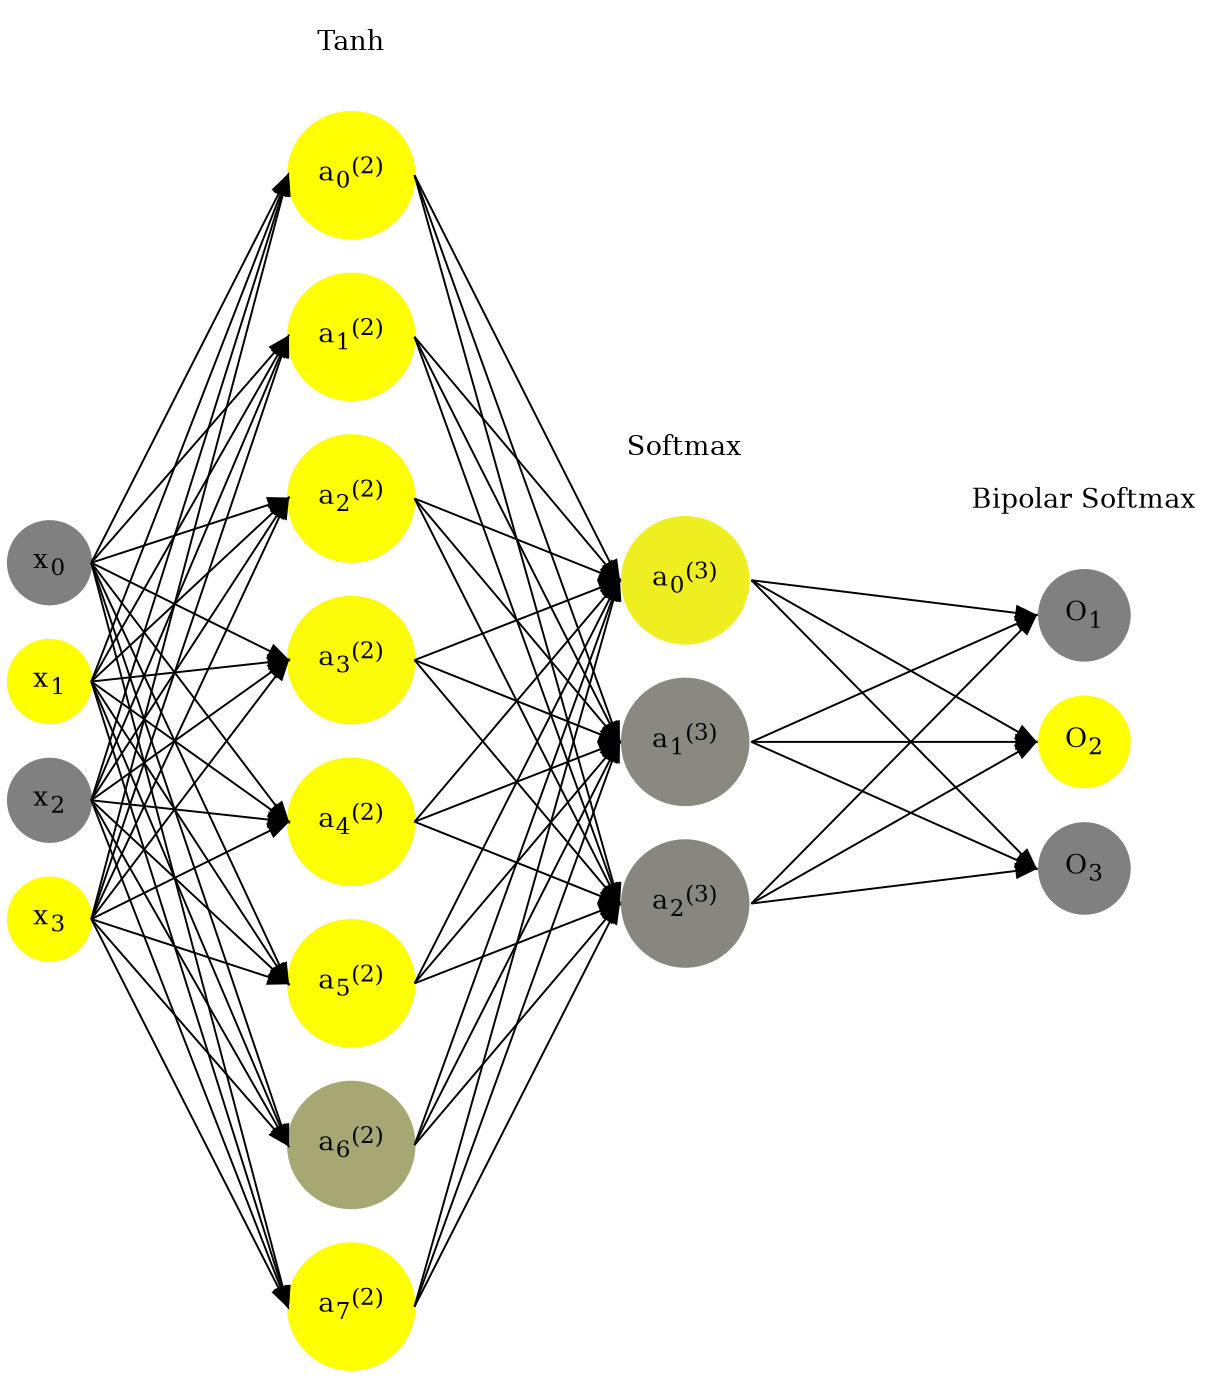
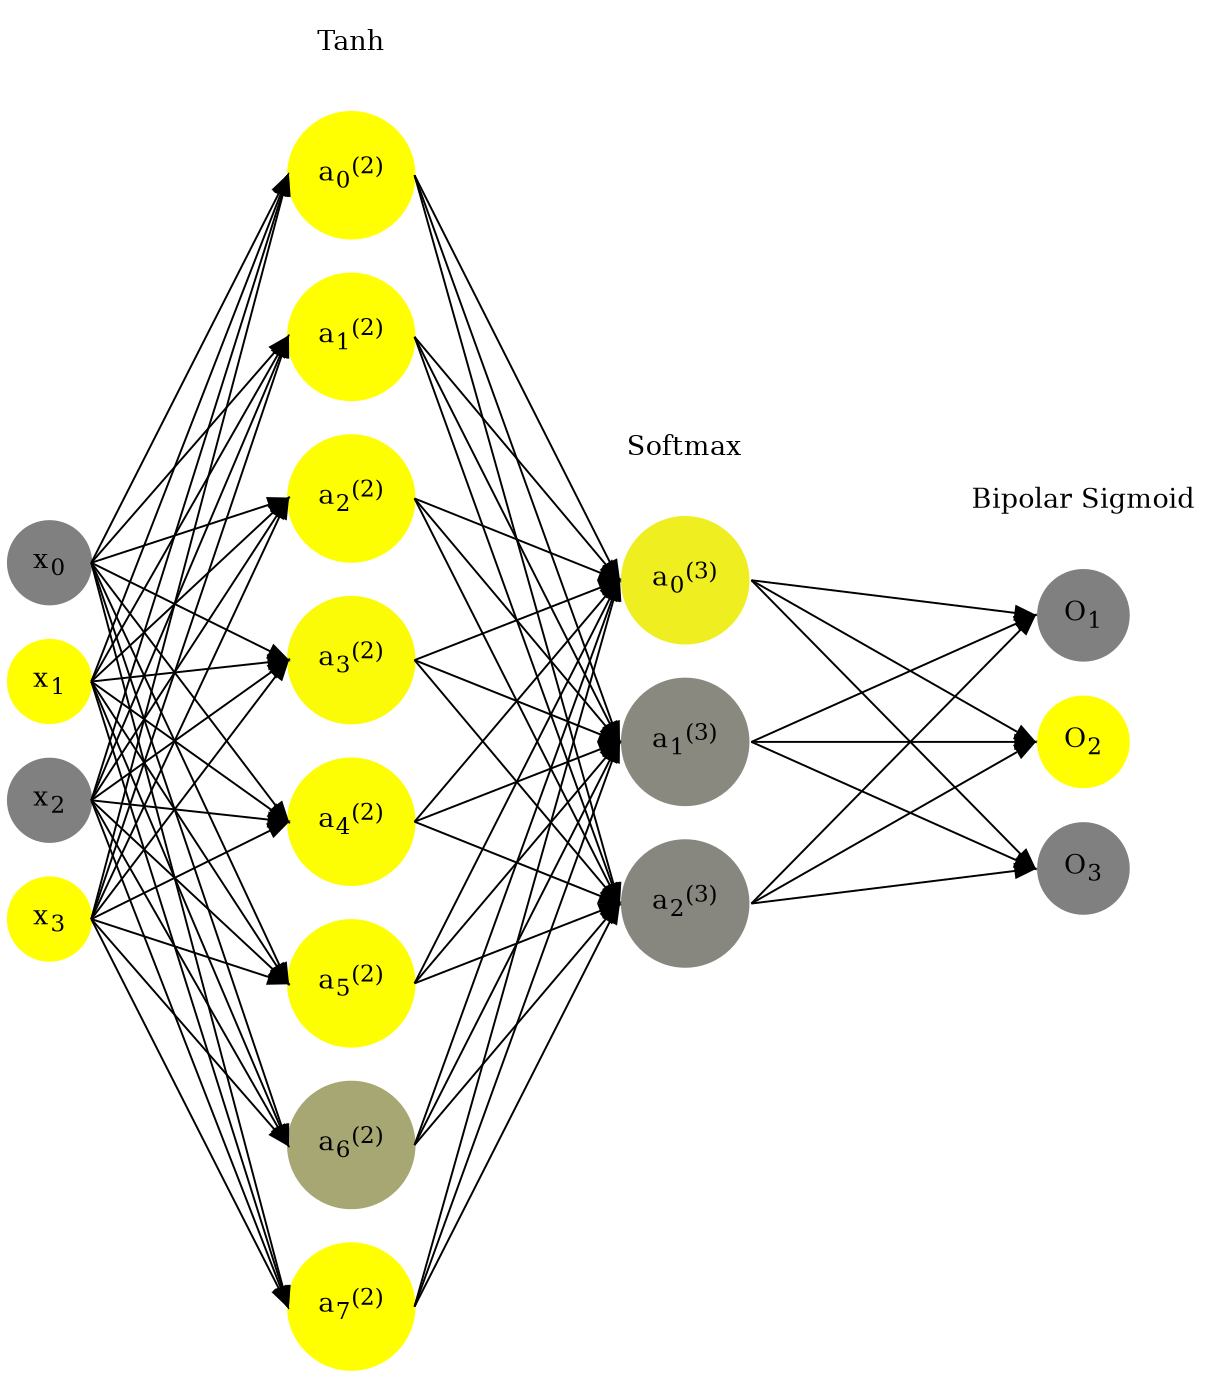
(1084, 500) -> (1083, 500)
